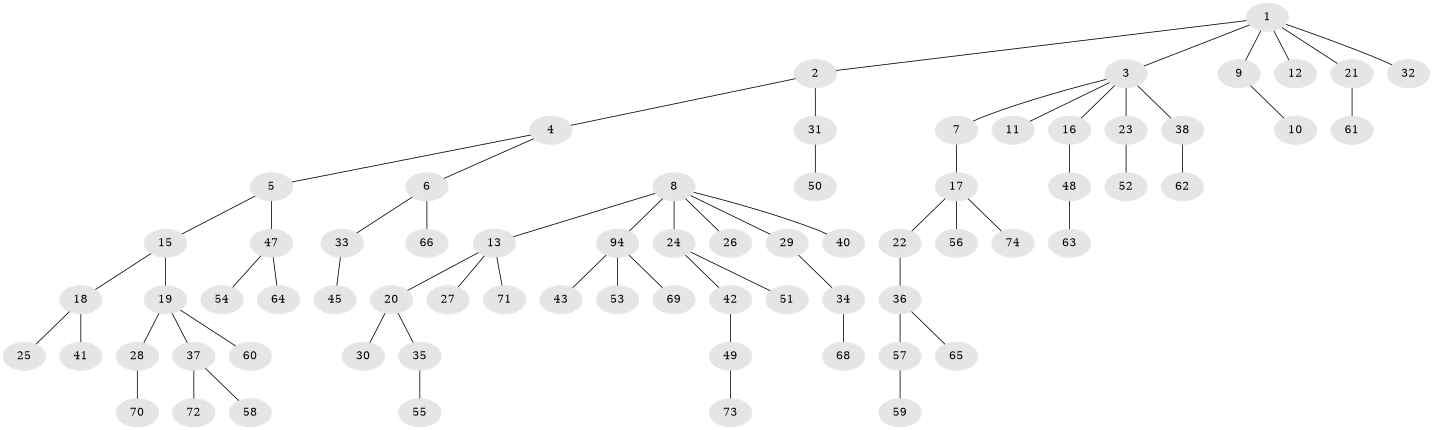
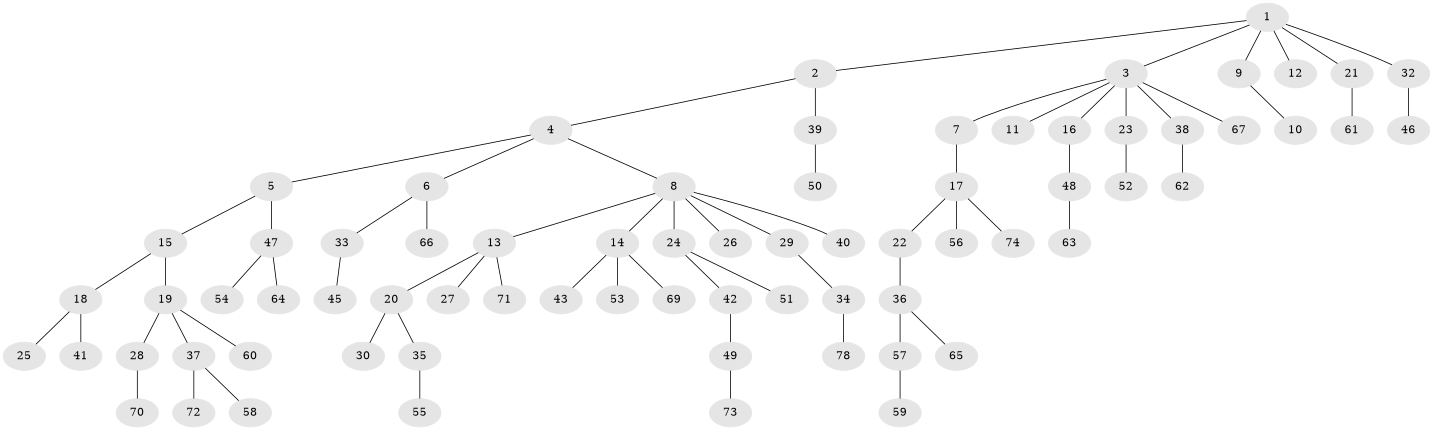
(815, 130) -> (815, 130)
none -> (1239, 130)
none -> (1409, 130)
none -> (612, 159)
(618, 243) -> (618, 243)
(844, 356) -> (844, 356)
